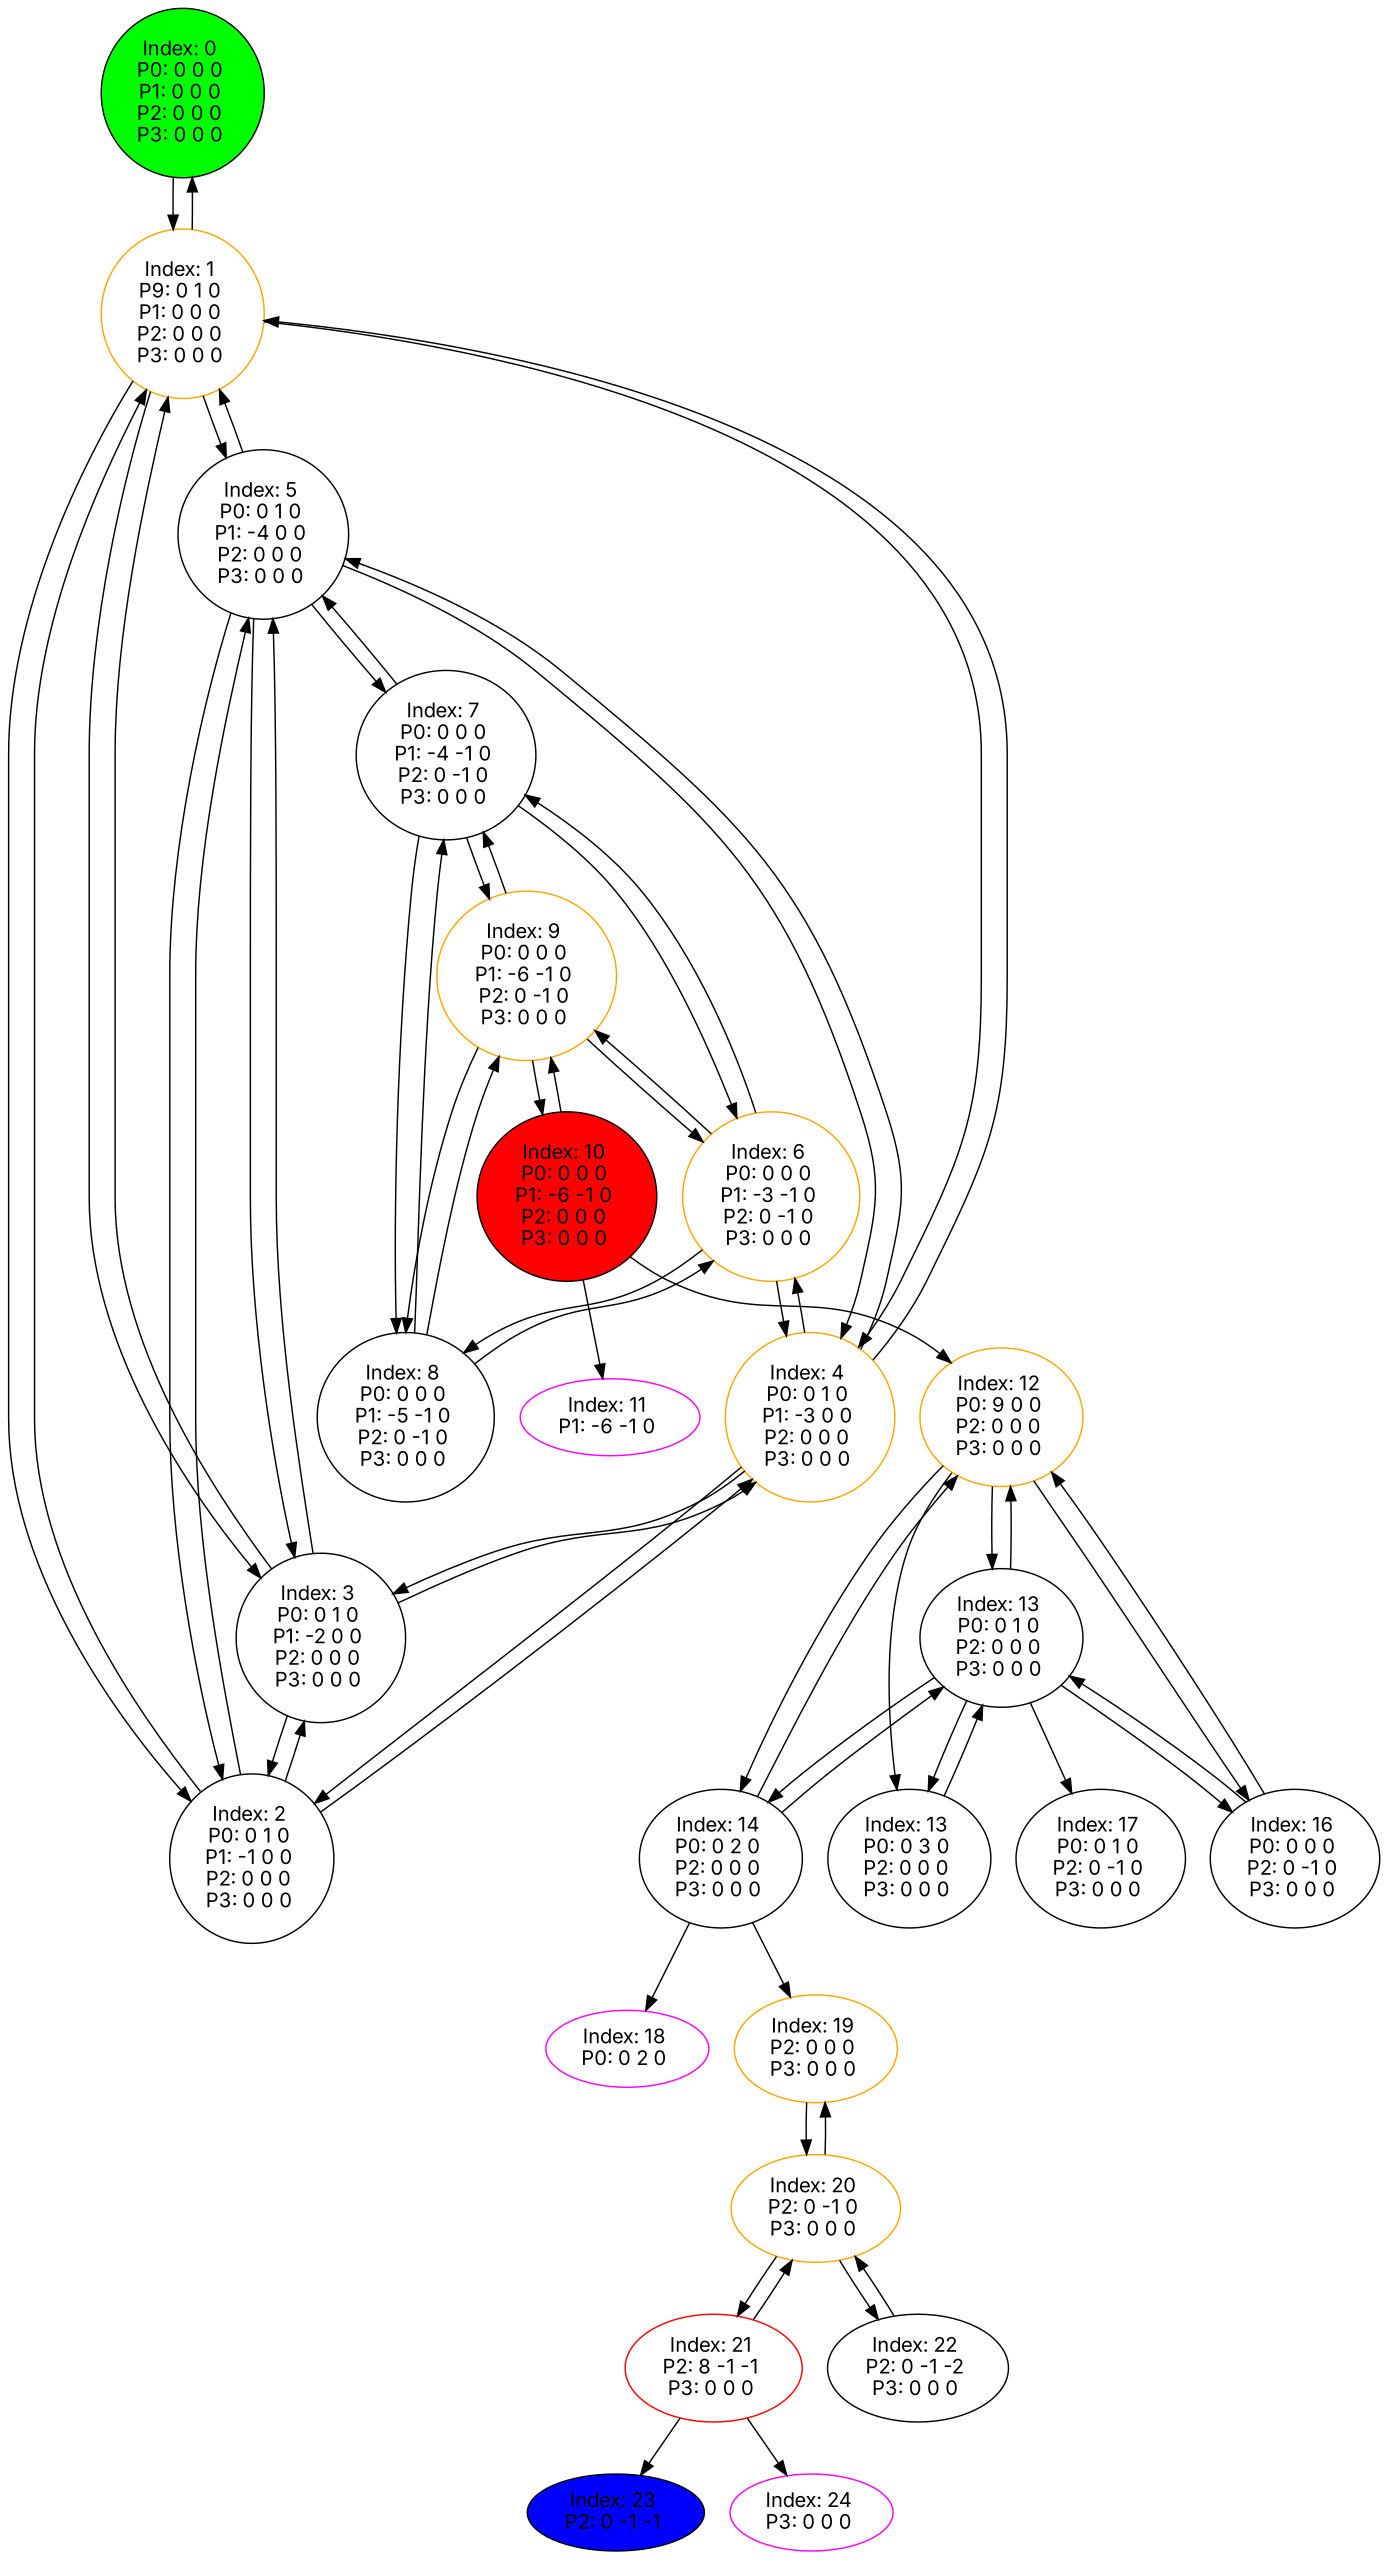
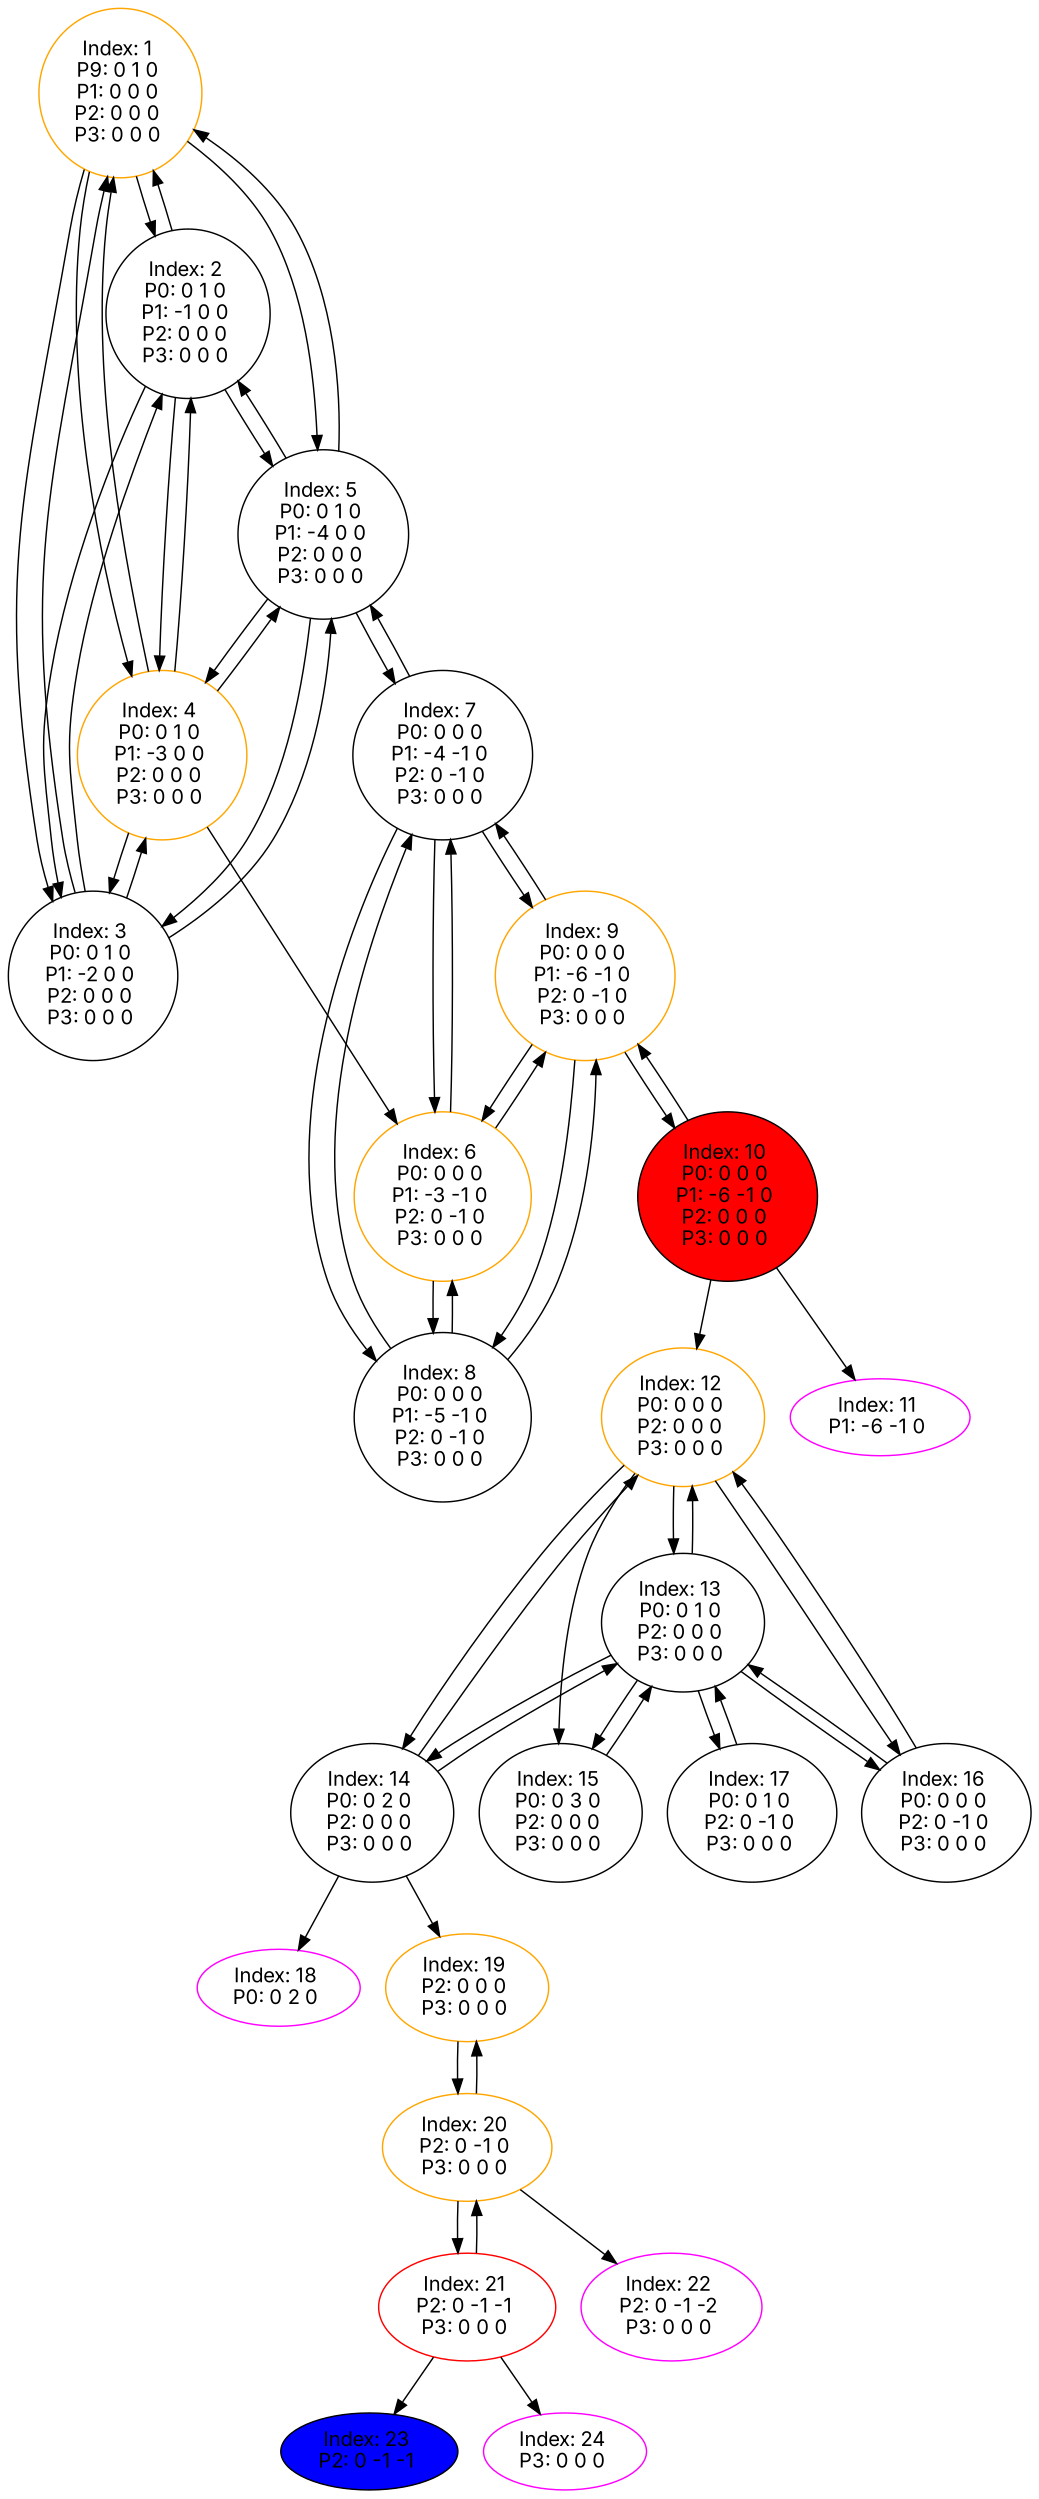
(183, 93) -> none
(779, 1296) -> none
(1001, 1417) -> (683, 1417)
none -> (729, 1722)
(909, 1859) -> (561, 1813)
(879, 2292) -> none
(714, 2368) -> (467, 2307)
(918, 2368) -> (672, 2307)
